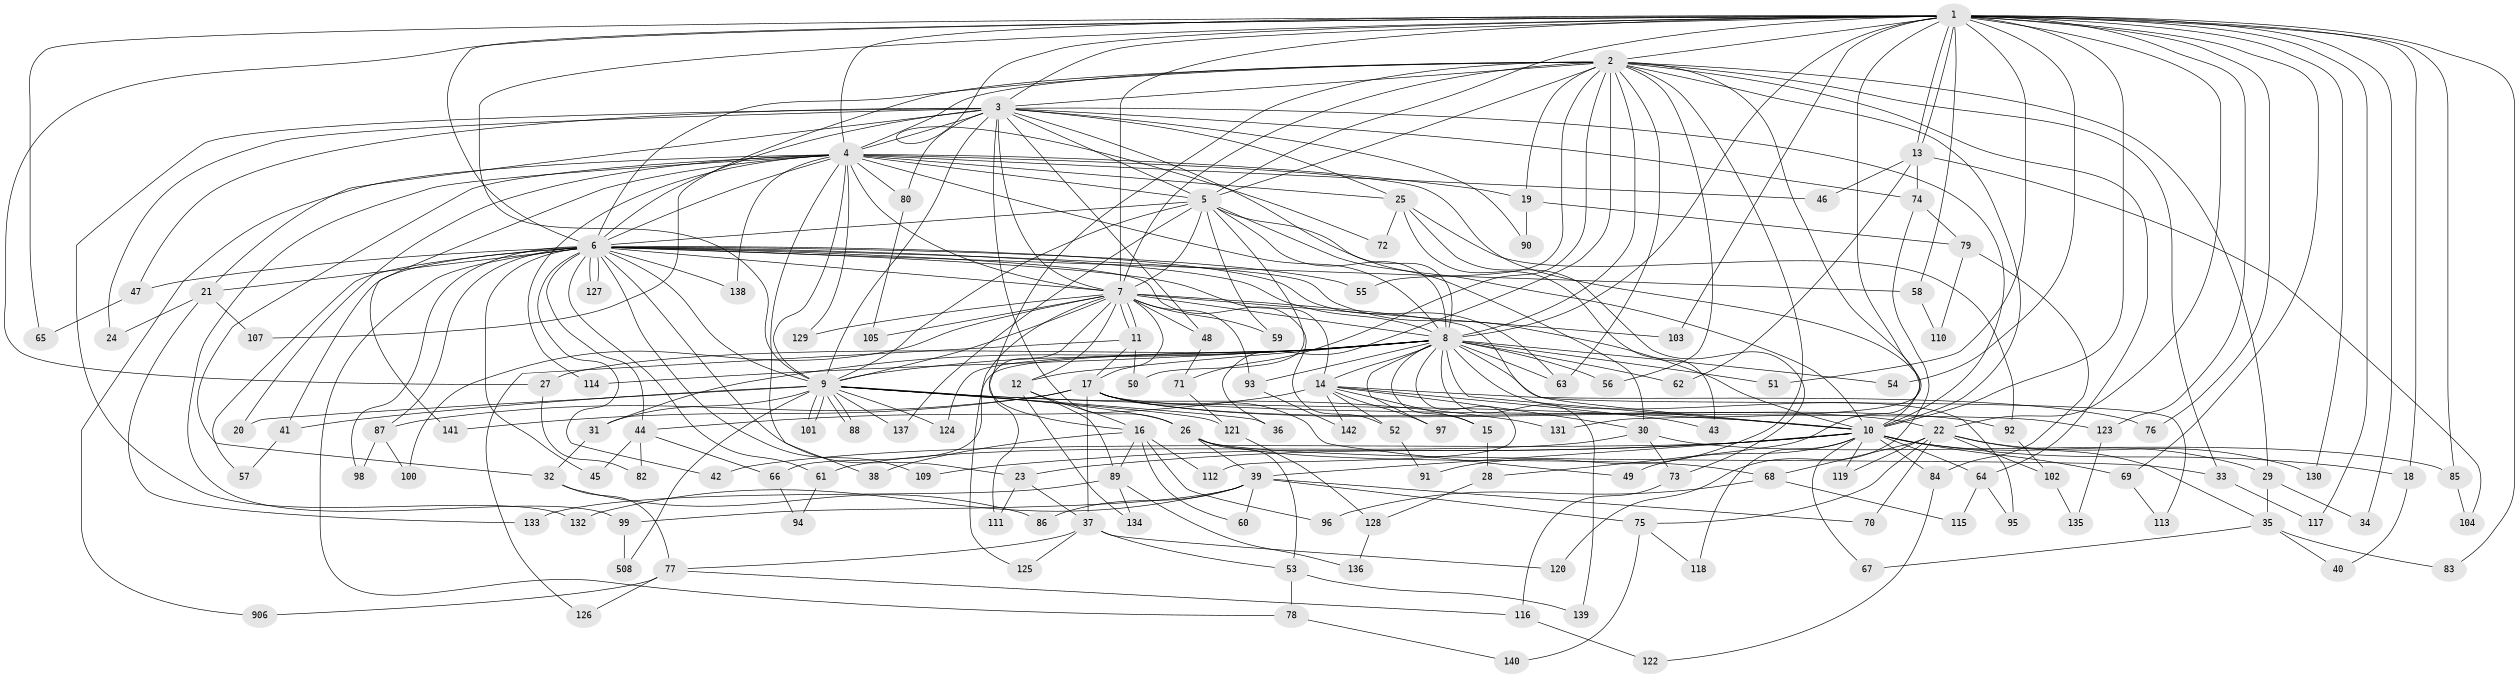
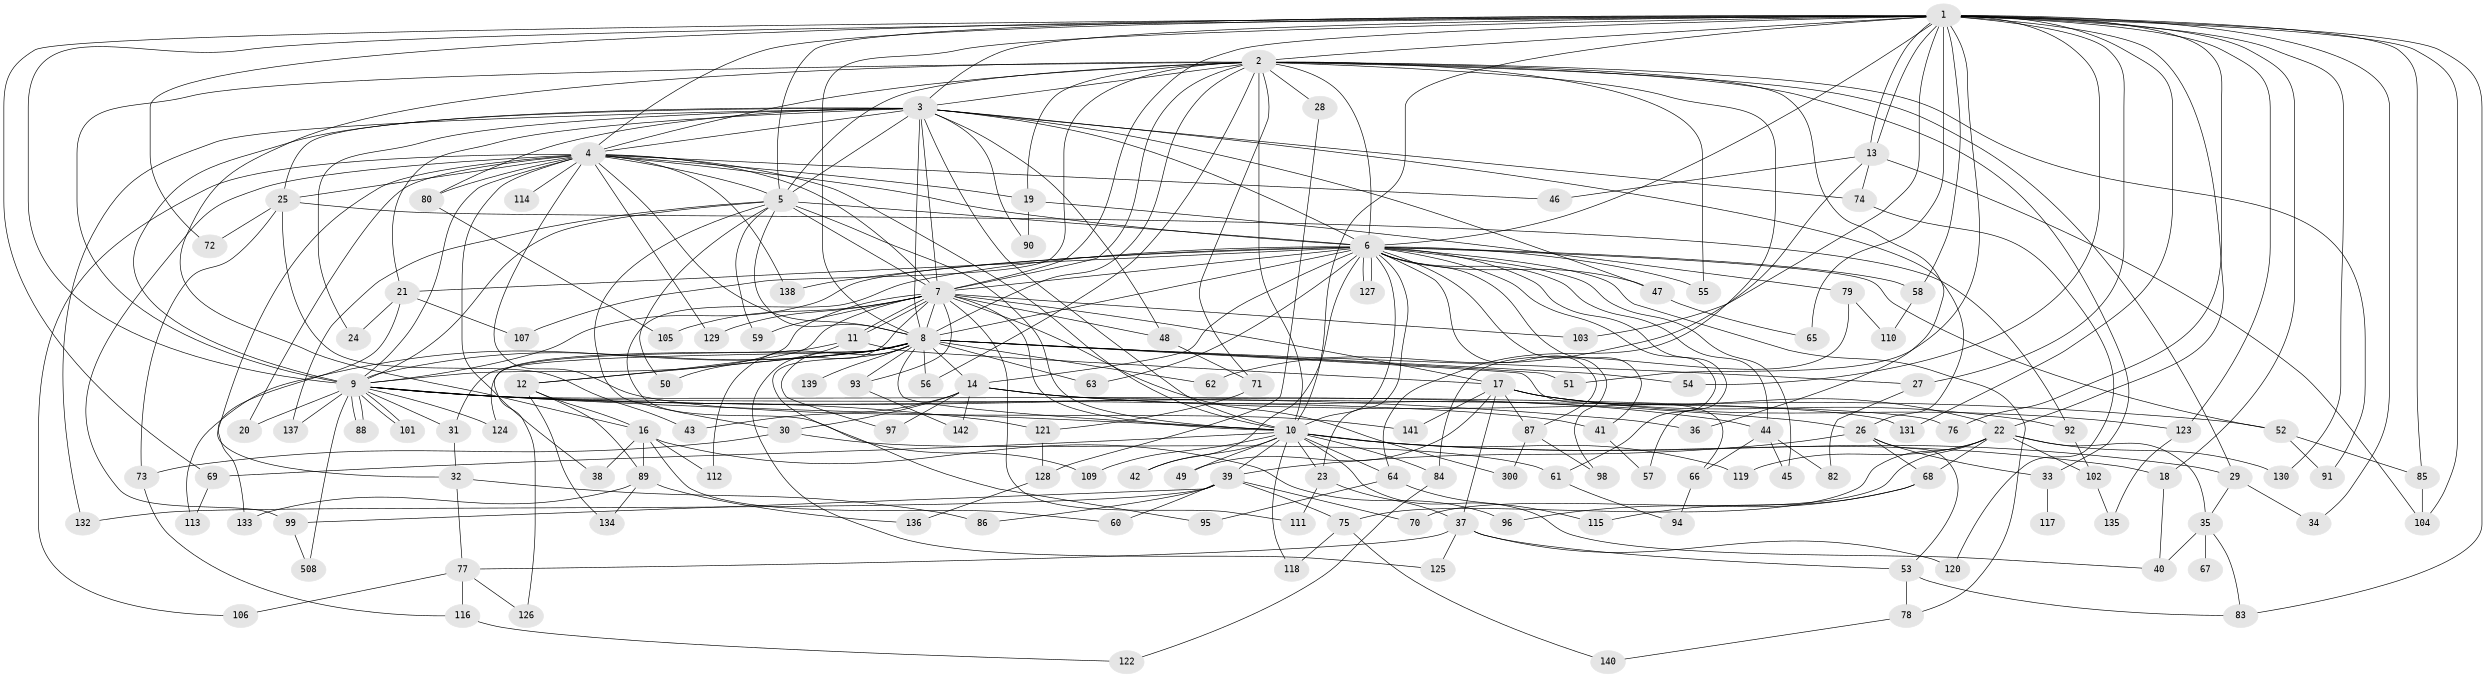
(2366, 100) -> (2429, 58)
(1942, 224) -> none
(1656, 230) -> (451, 77)
(875, 369) -> none
(1487, 431) -> none
(2228, 448) -> (2352, 454)
(409, 477) -> (1510, 477)
(1814, 496) -> (1709, 552)
(1437, 592) -> (2070, 607)
(260, 616) -> (241, 616)
